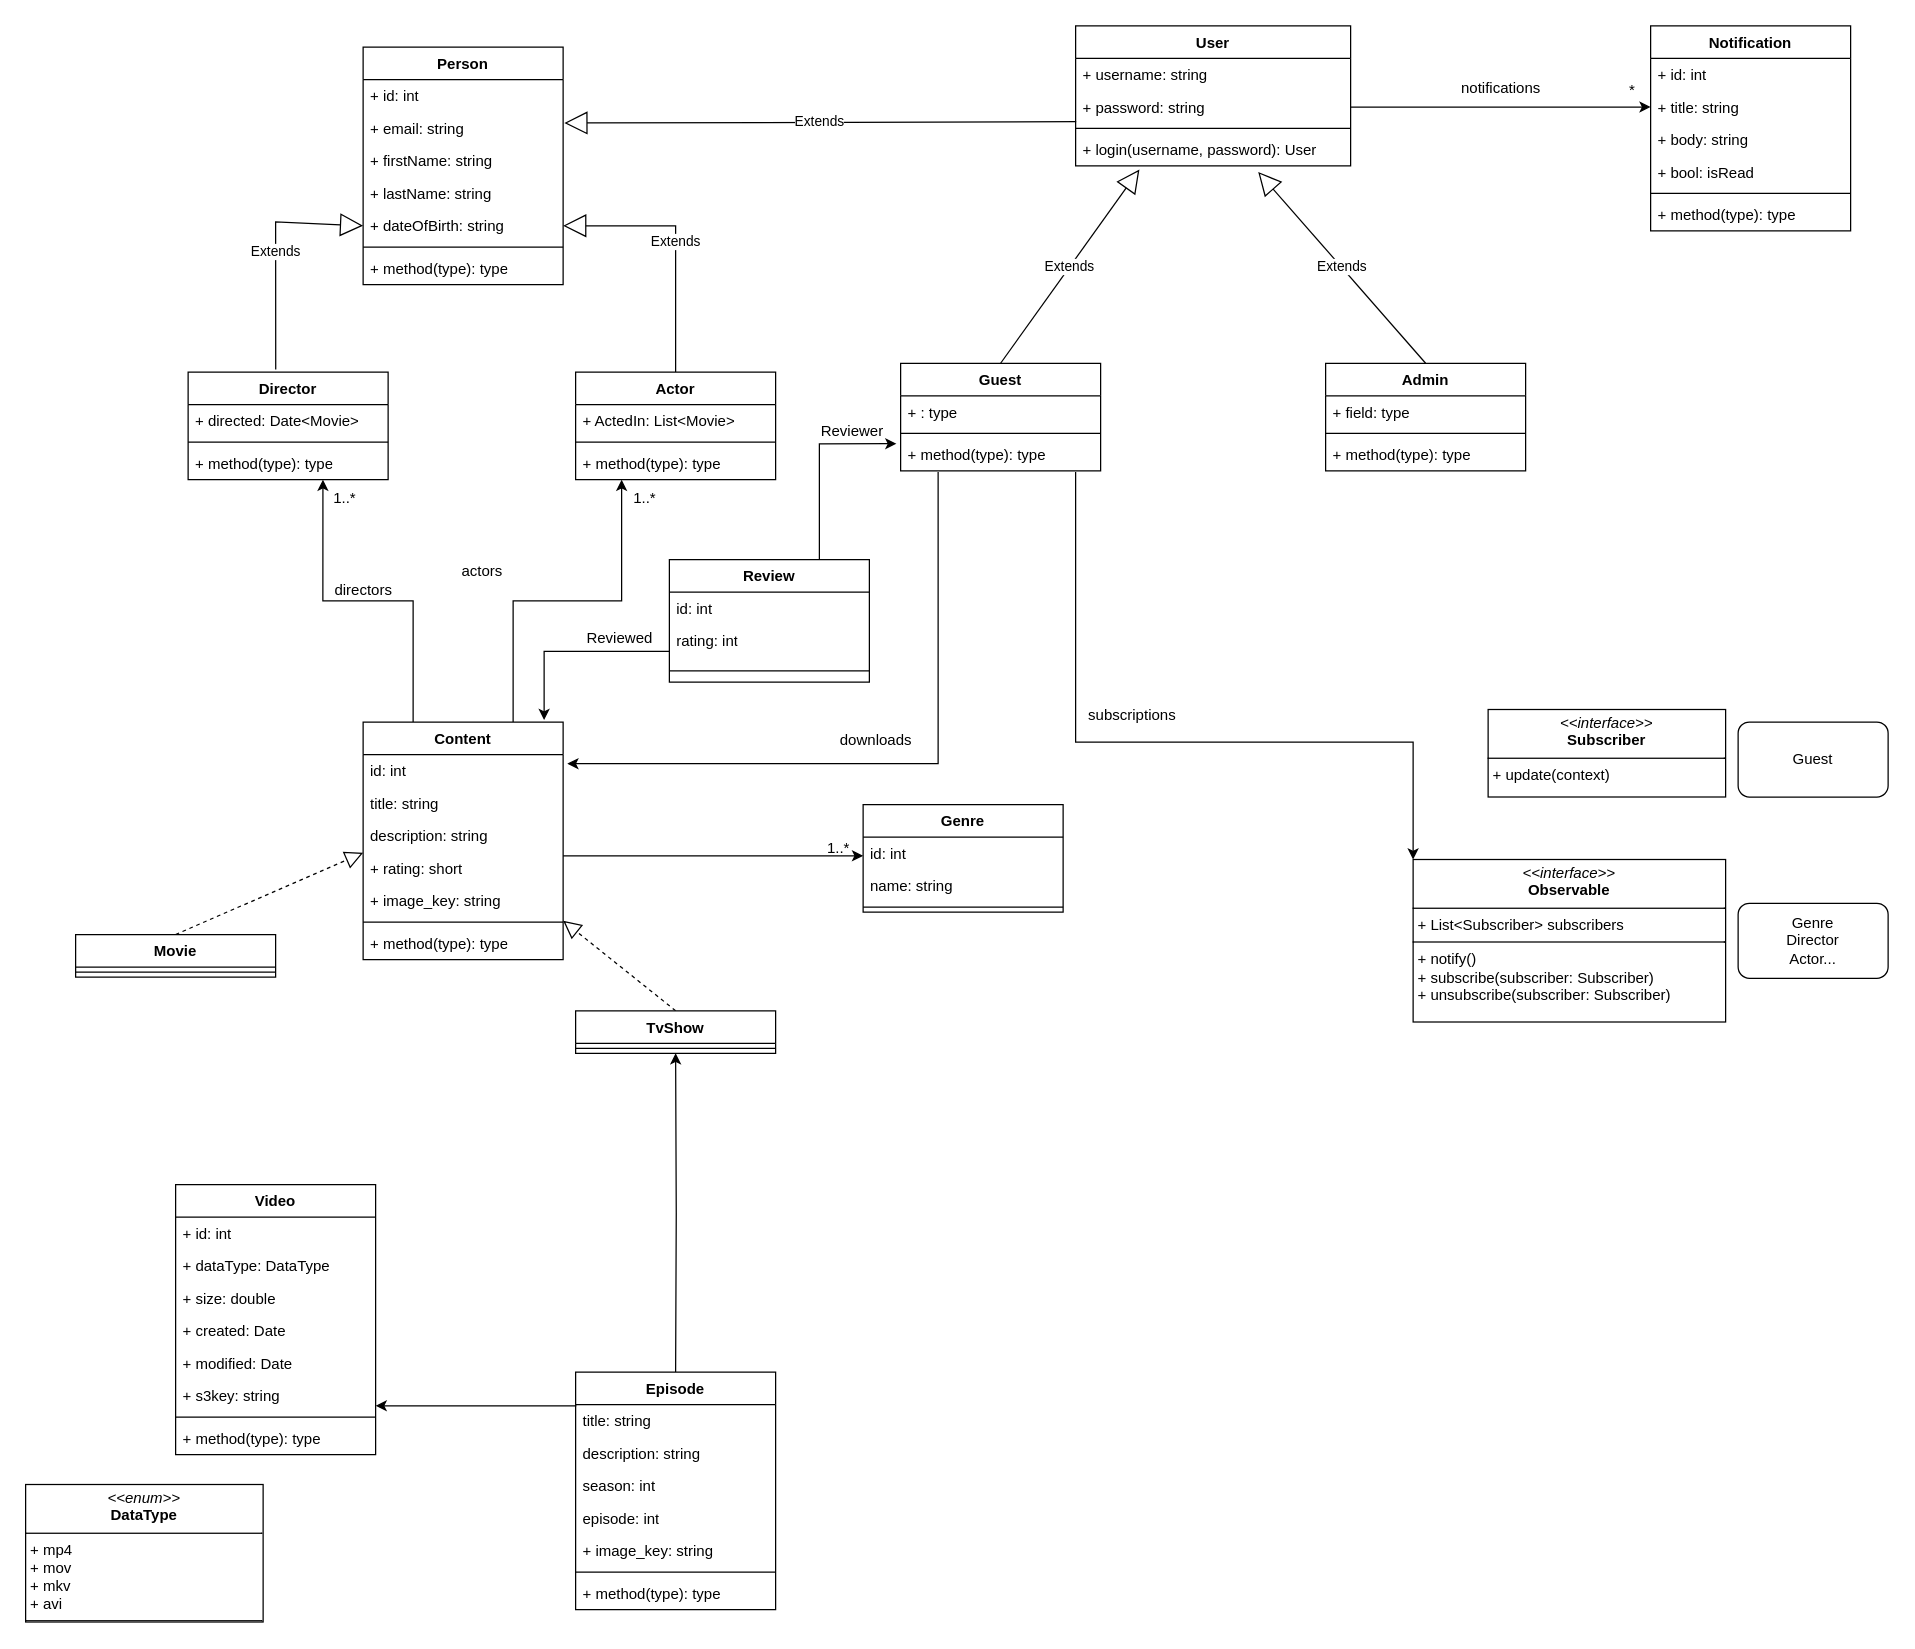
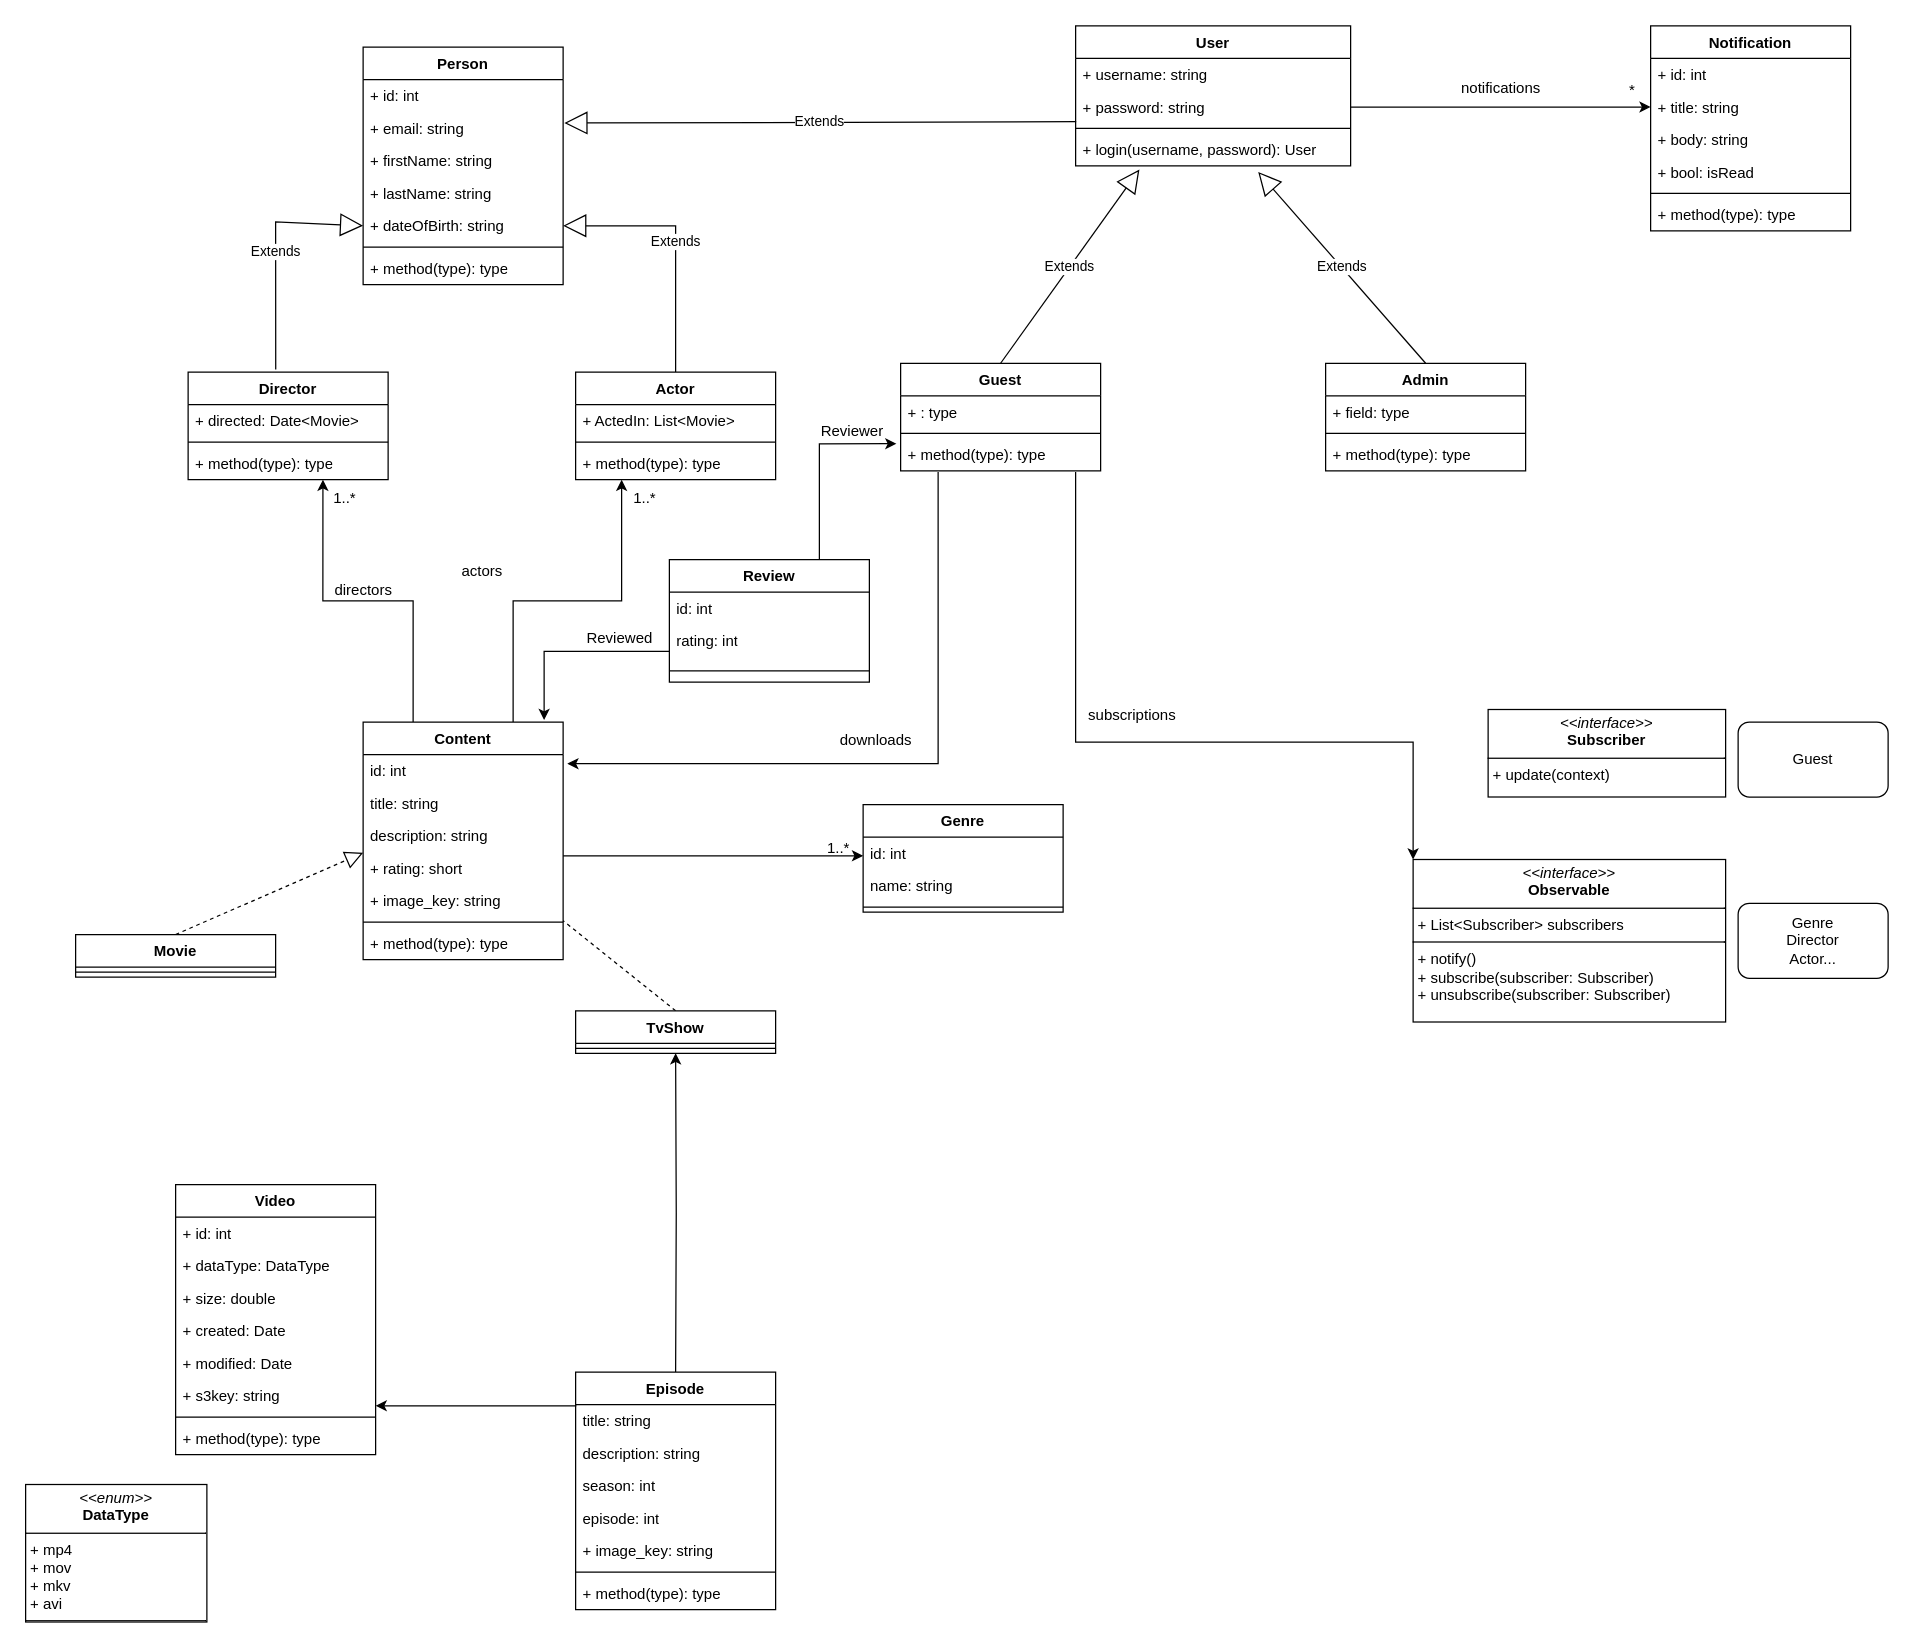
(578, 932) -> (572, 928)
(144, 1553) -> (116, 1553)
